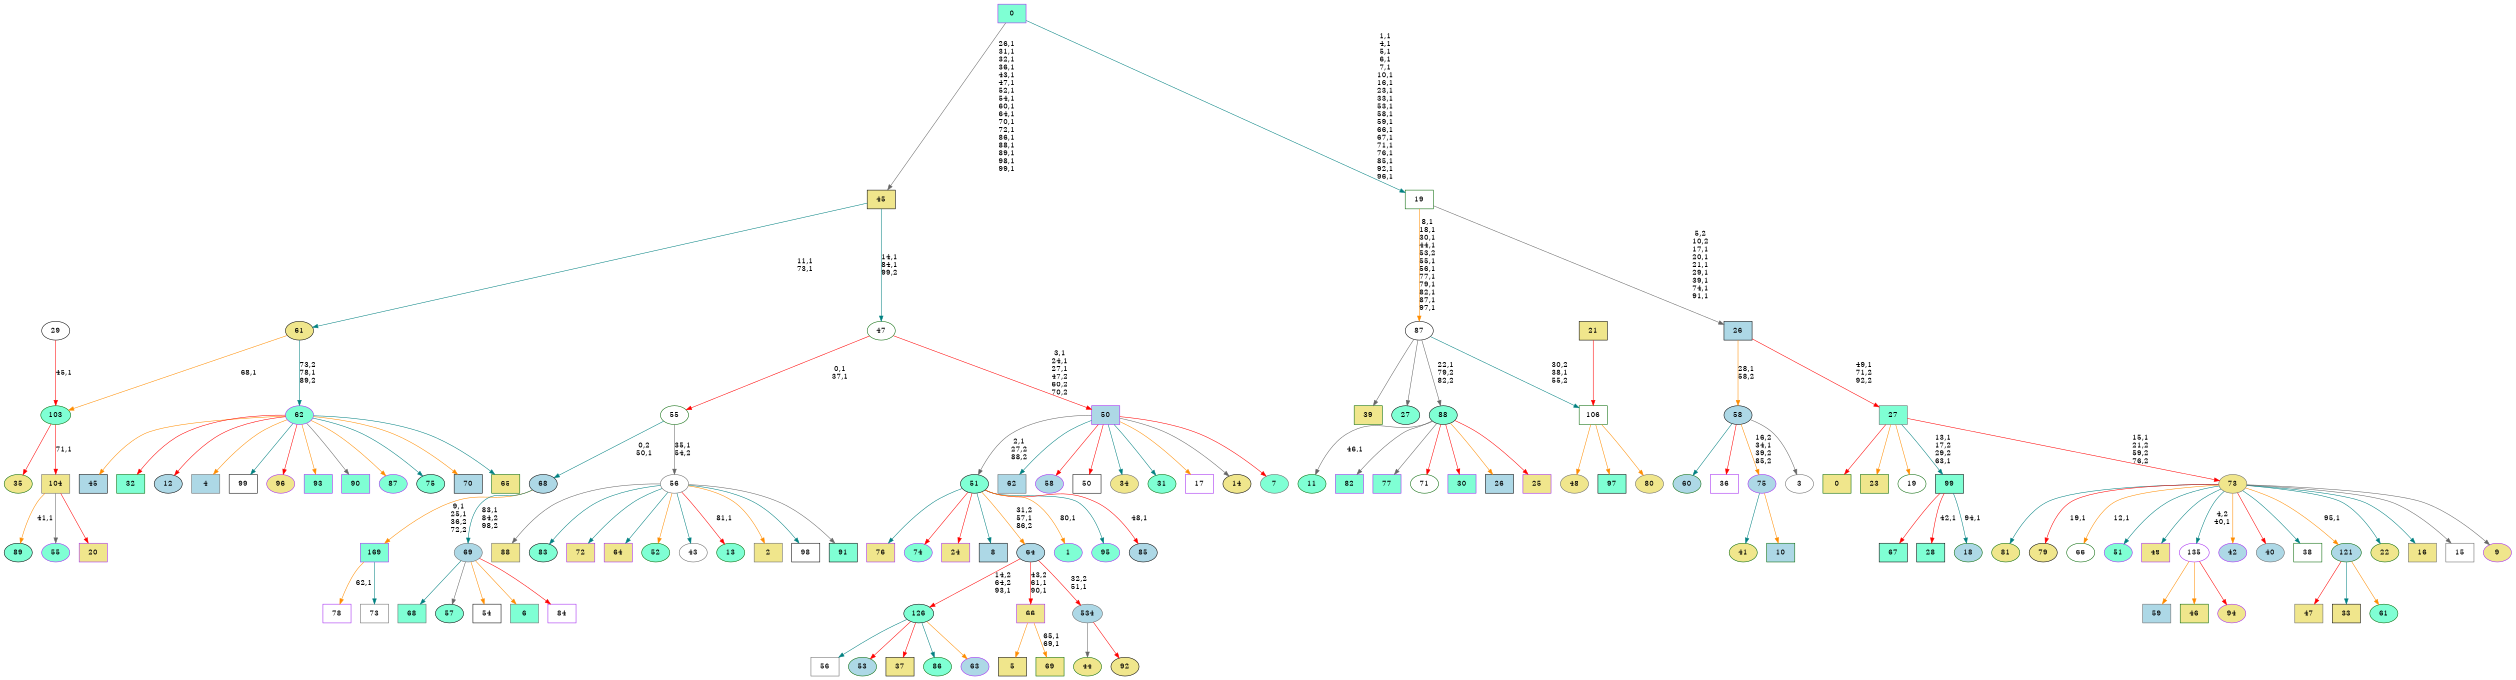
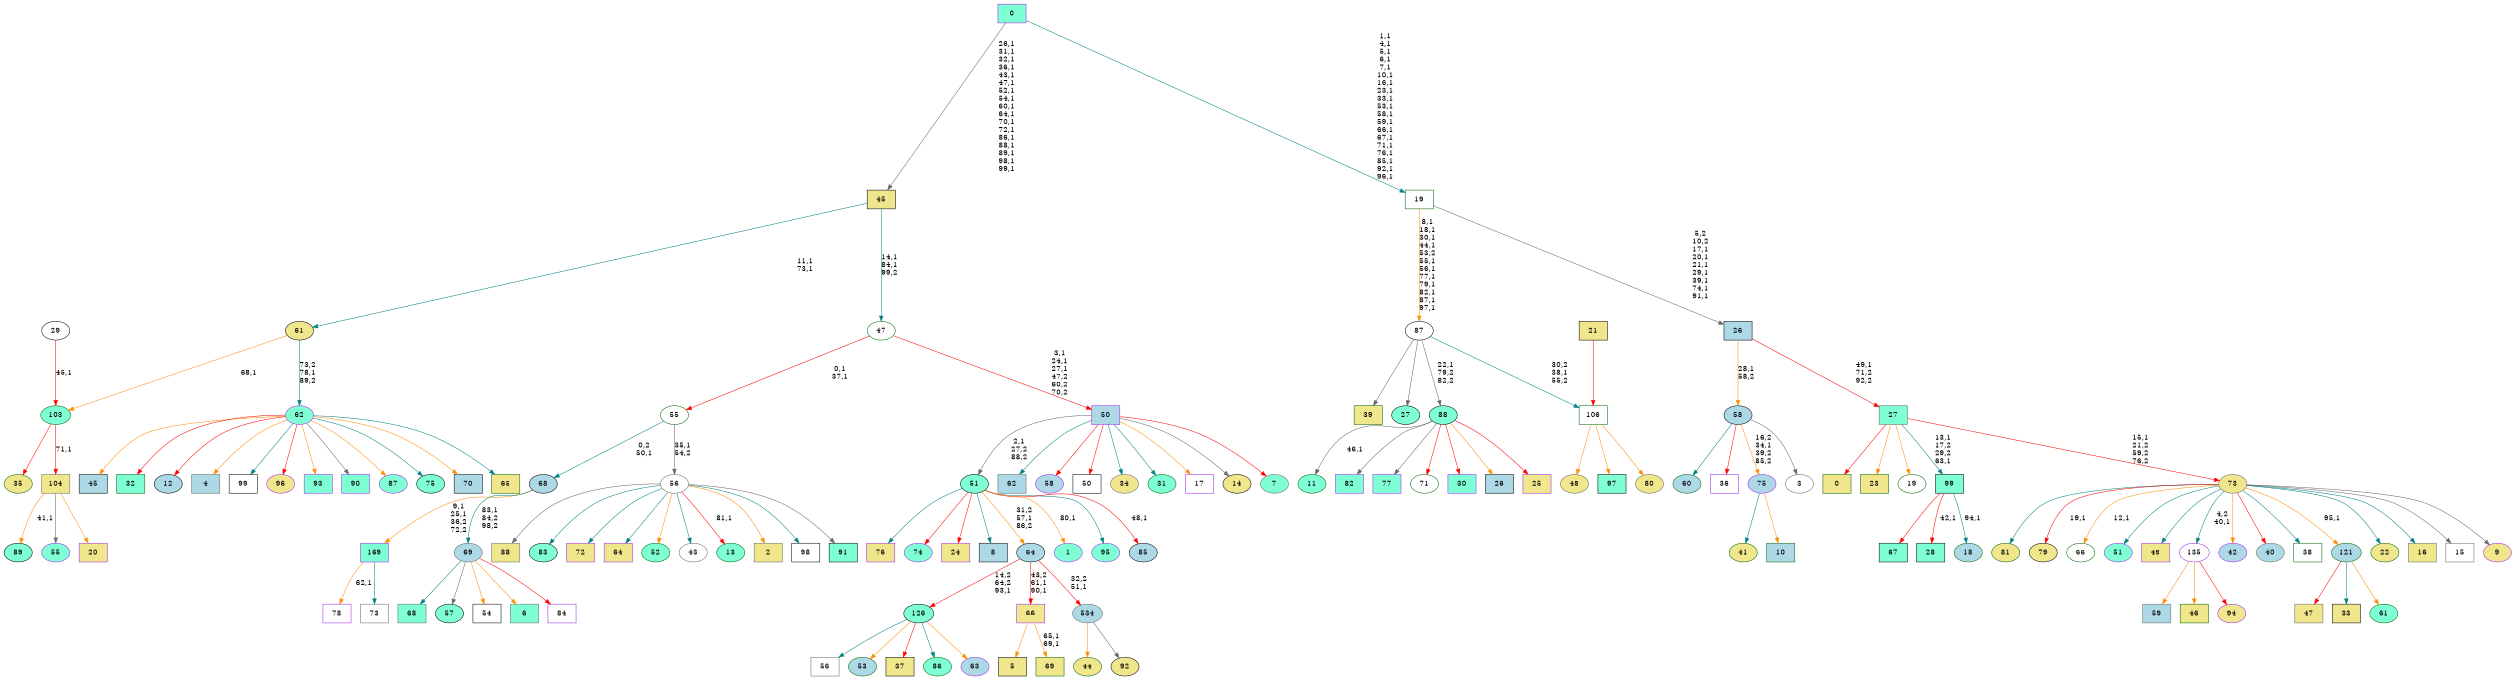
(73, 516) -> (73, 516)
(1088, 637) -> (1088, 637)
(892, 638) -> (892, 638)
(1105, 638) -> (1105, 638)
